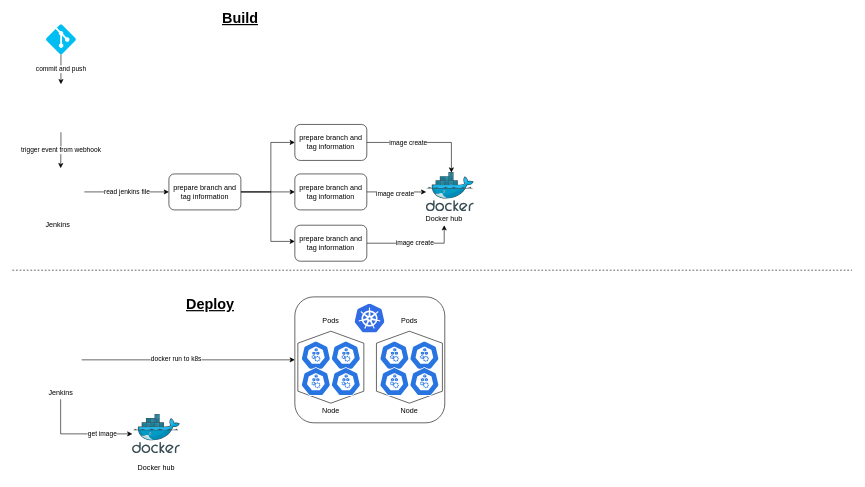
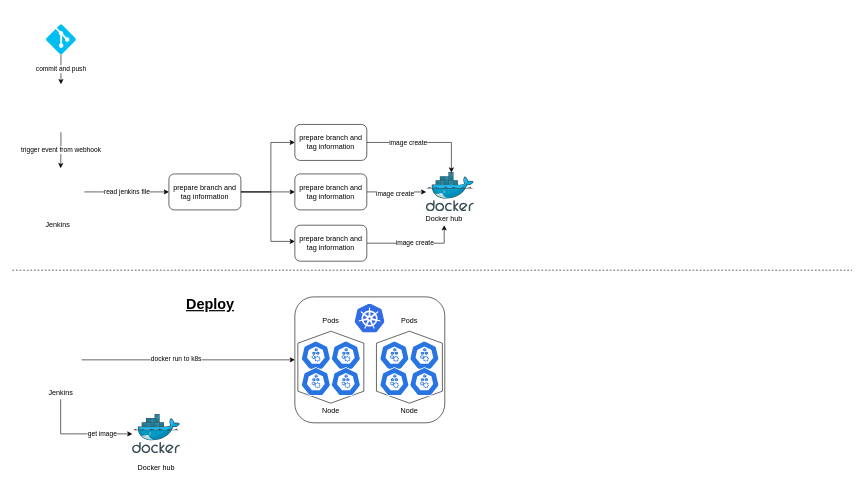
(240, 18) -> none
